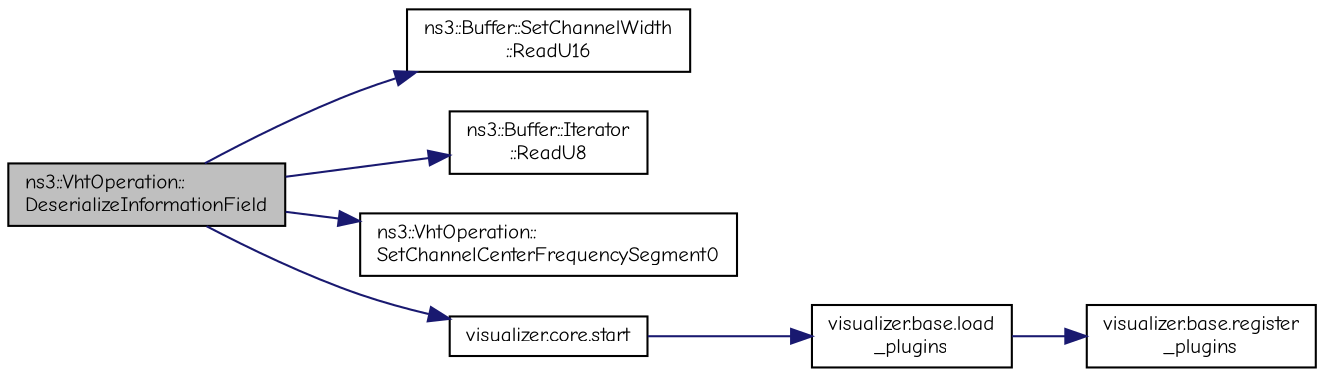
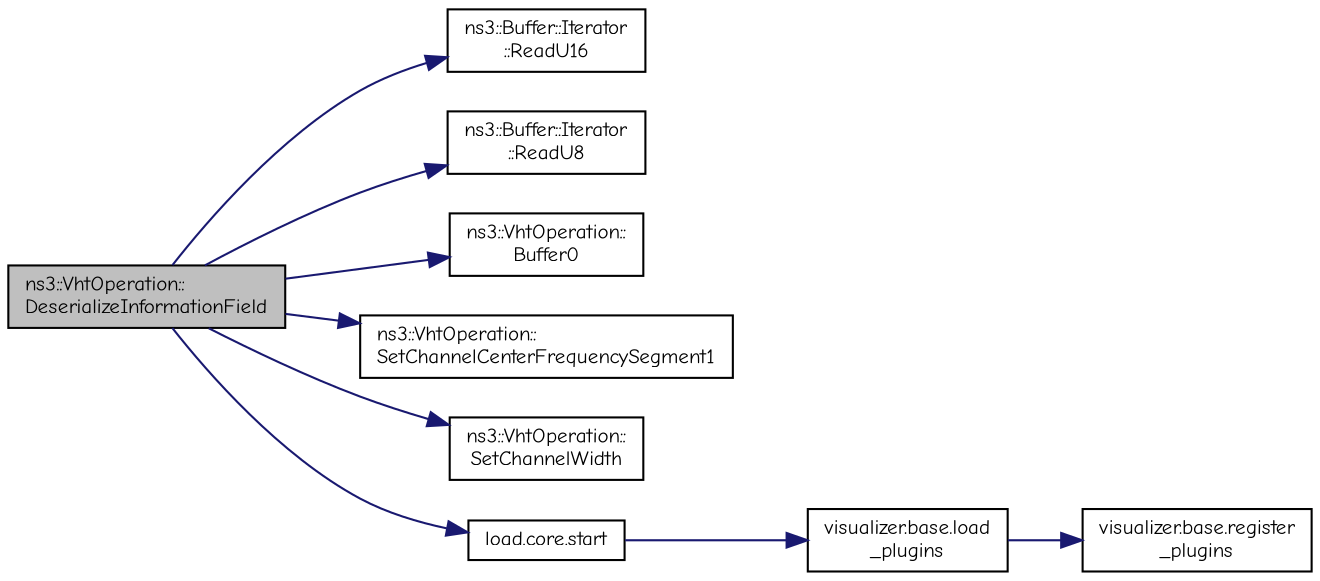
(549, 41) -> (547, 41)
(549, 245) -> (547, 245)
(549, 336) -> (547, 540)
none -> (547, 347)
none -> (547, 449)
